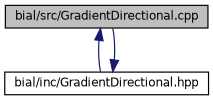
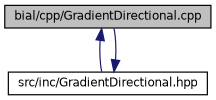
(107, 17) -> (108, 17)
(107, 83) -> (108, 83)
